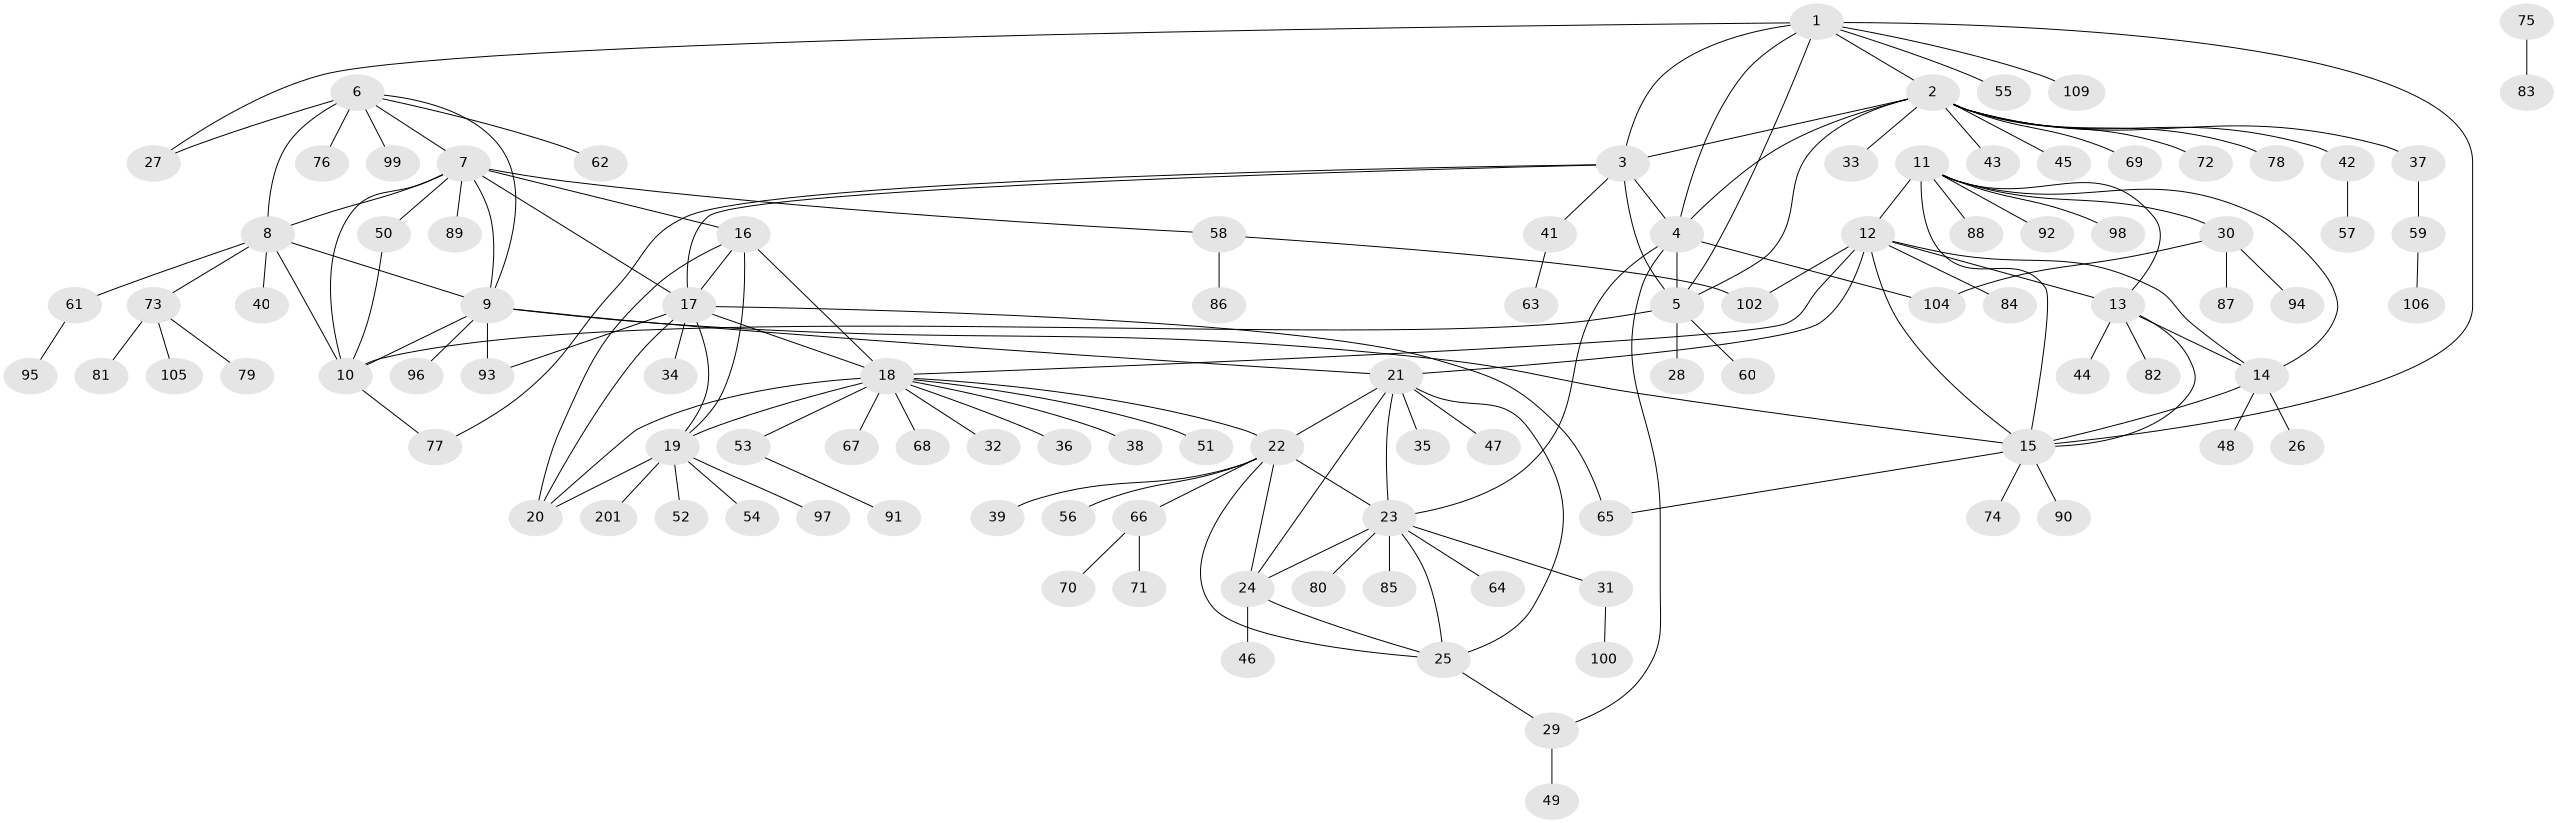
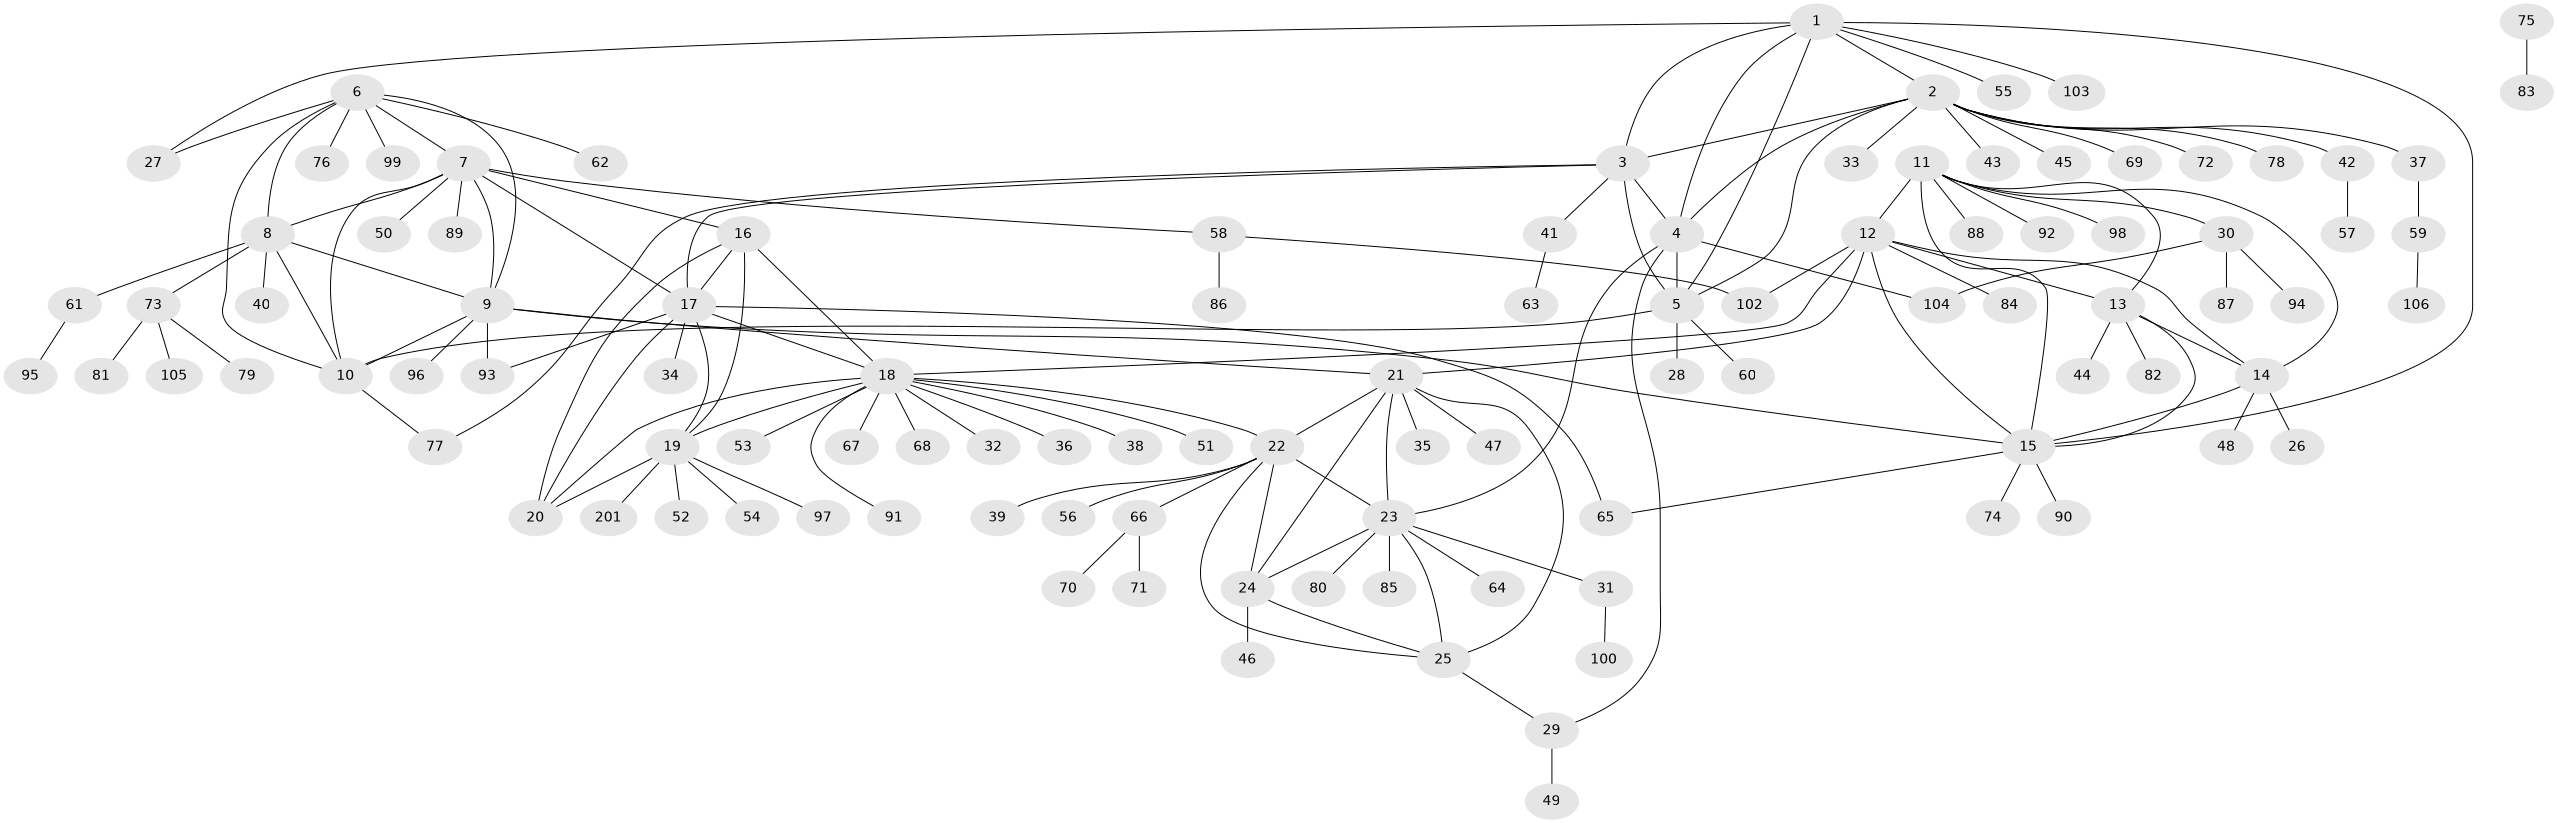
(2077, 93) -> (2077, 93)
(372, 307) -> (229, 234)
(819, 482) -> (811, 450)
